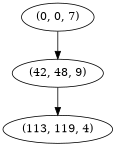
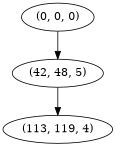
(58, 17) -> (58, 17)
(58, 73) -> (58, 73)
